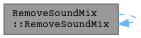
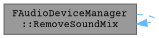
(61, 19) -> (70, 19)
